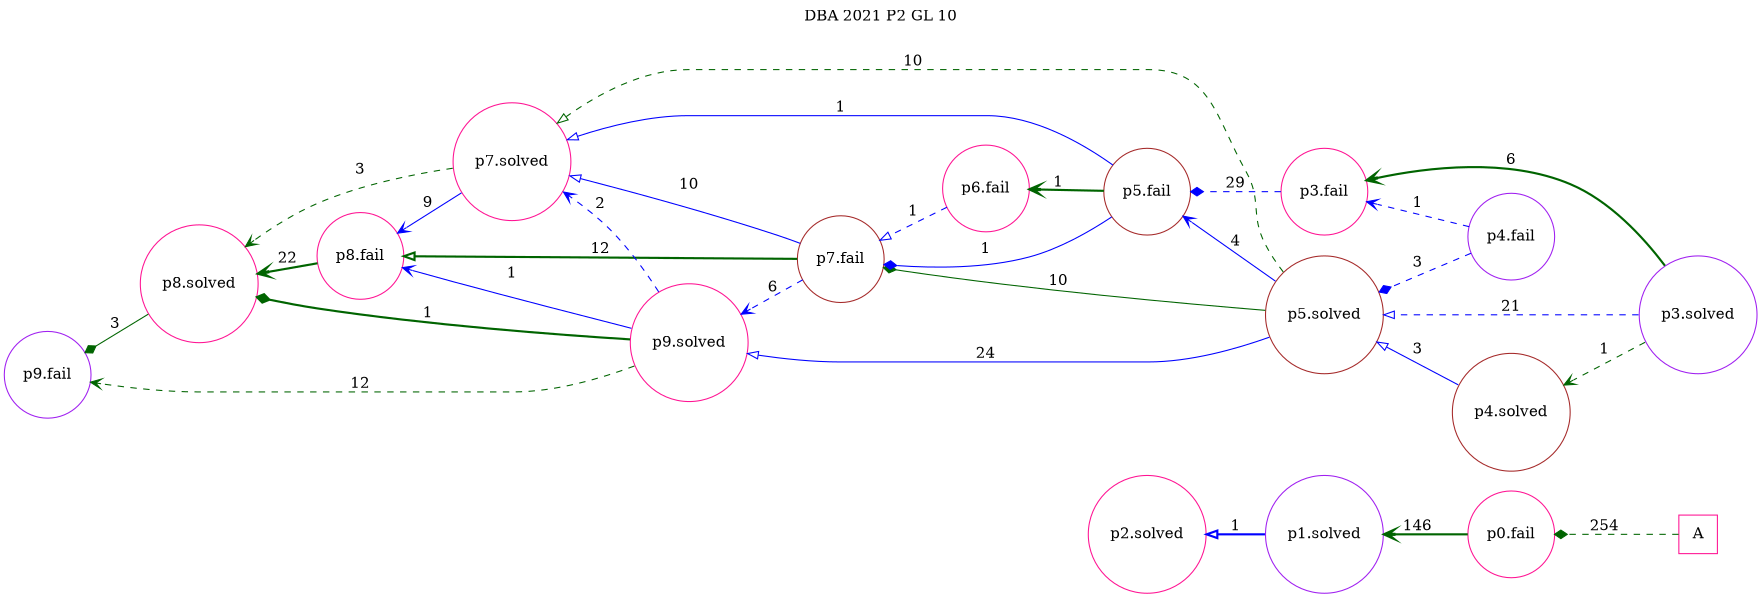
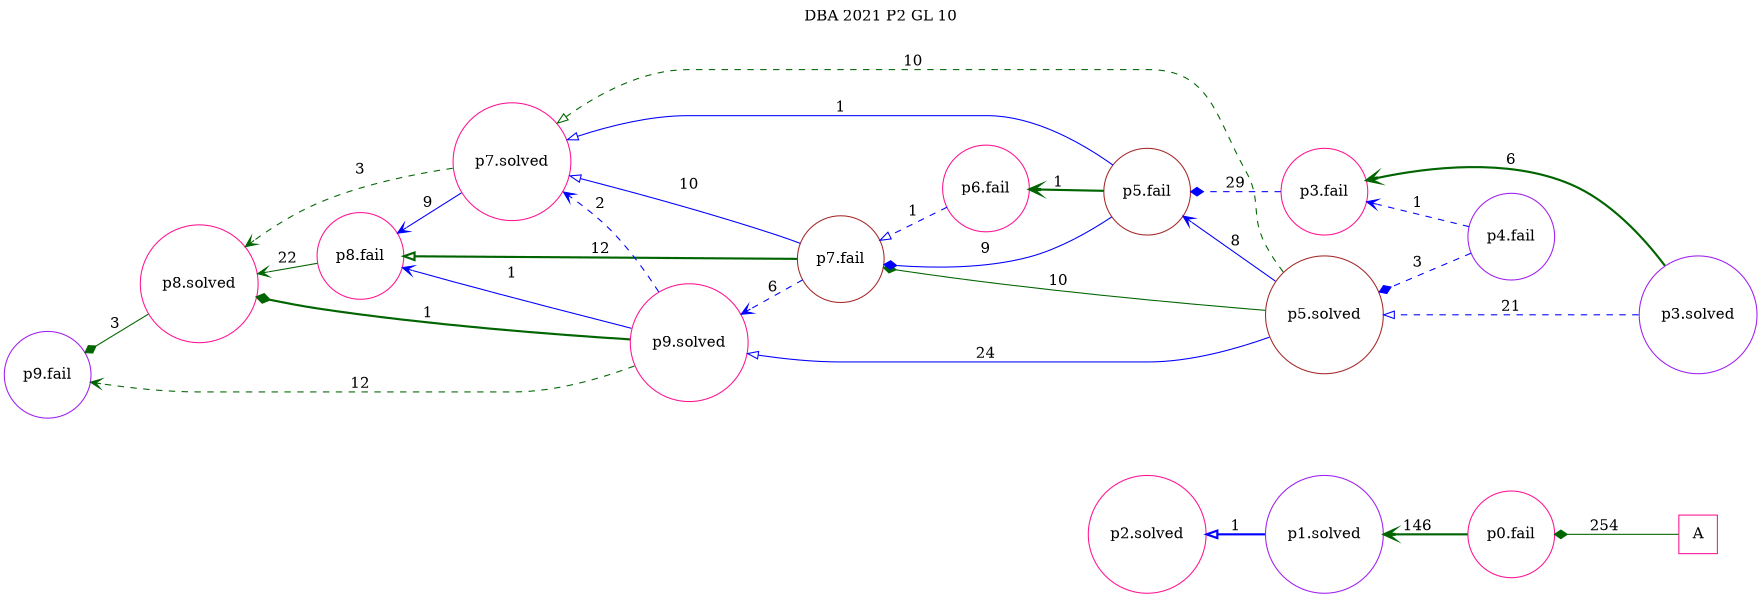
(1236, 241) -> (1236, 241)
(986, 249) -> (986, 249)
(293, 268) -> (293, 268)
(1511, 412) -> none
(1623, 534) -> (1623, 534)
